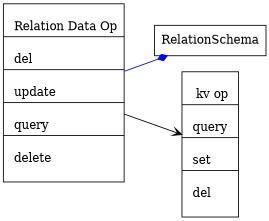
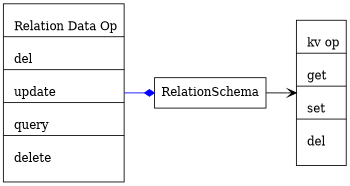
(149, 123) -> (277, 93)
(210, 128) -> (317, 76)
